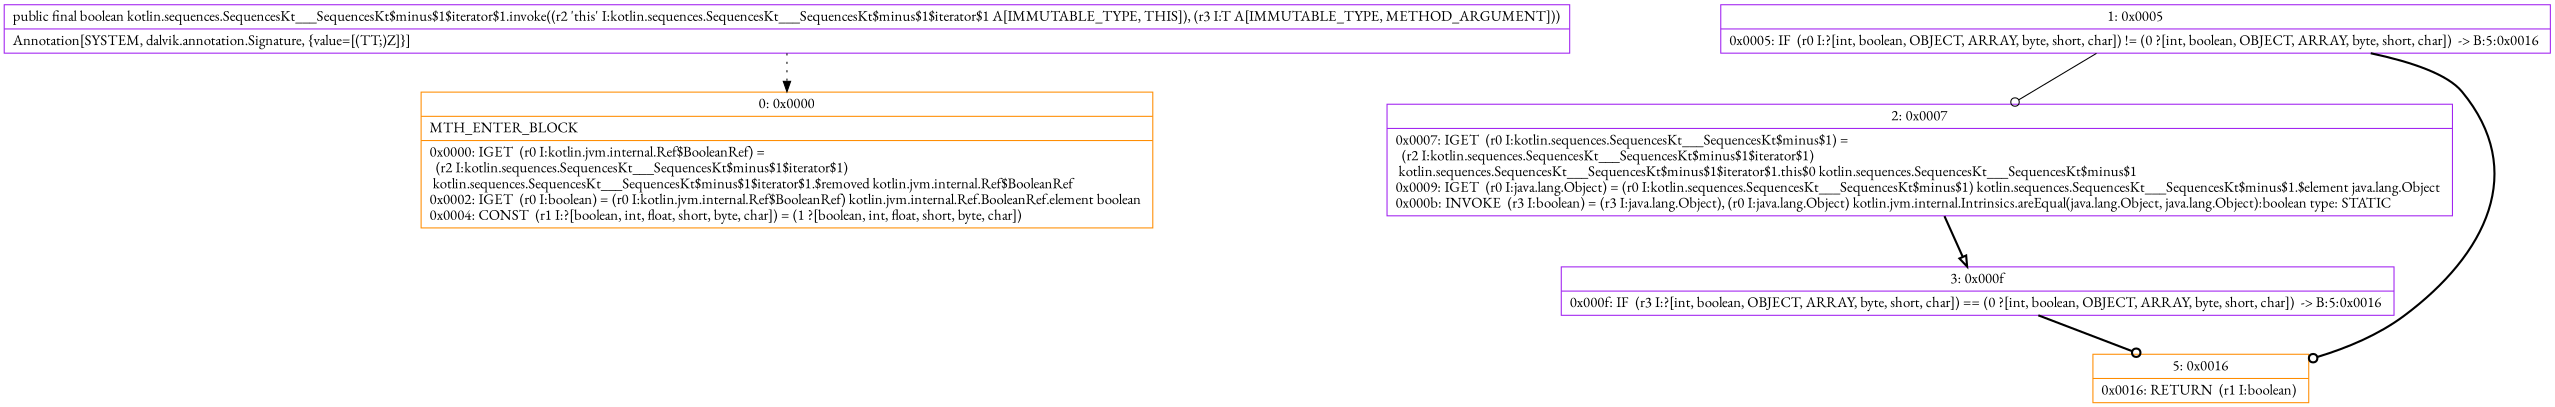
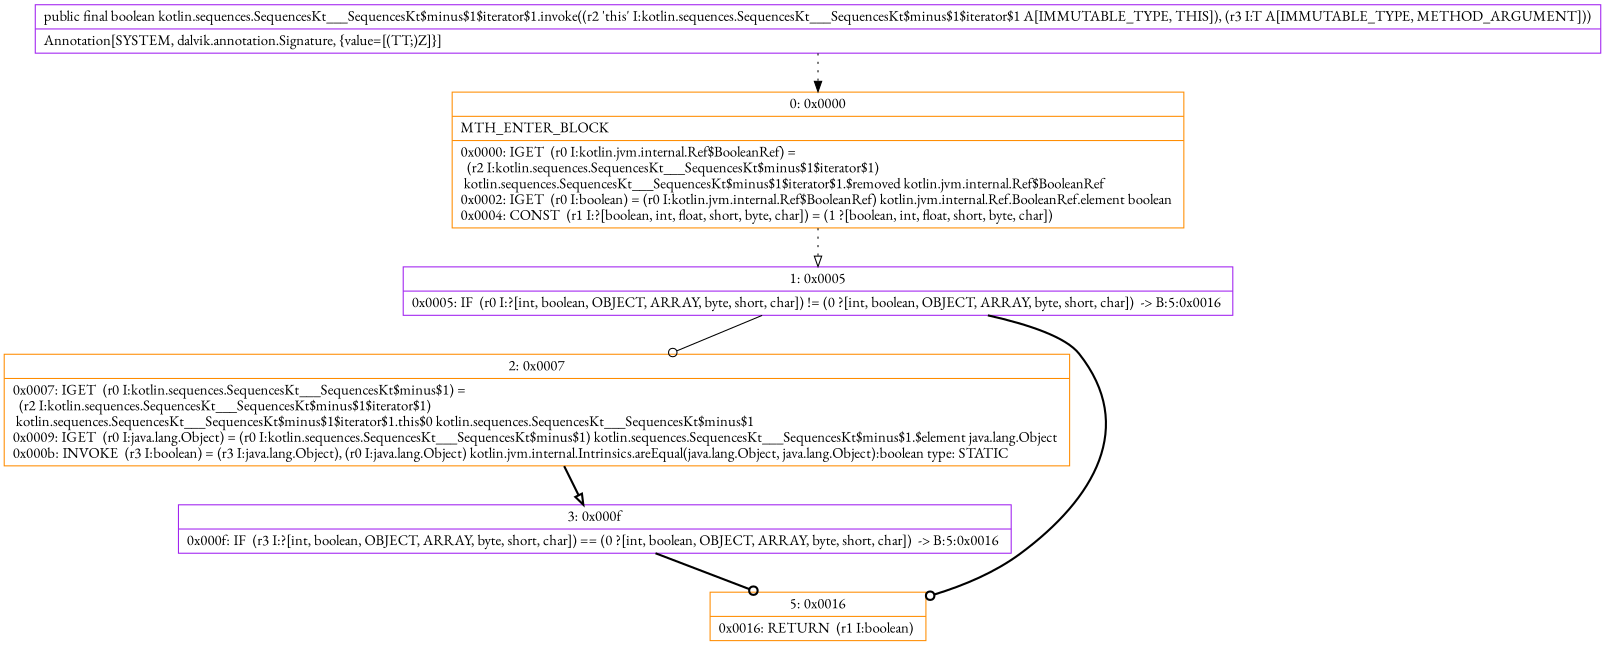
(1920, 160) -> (537, 410)
none -> (818, 242)
